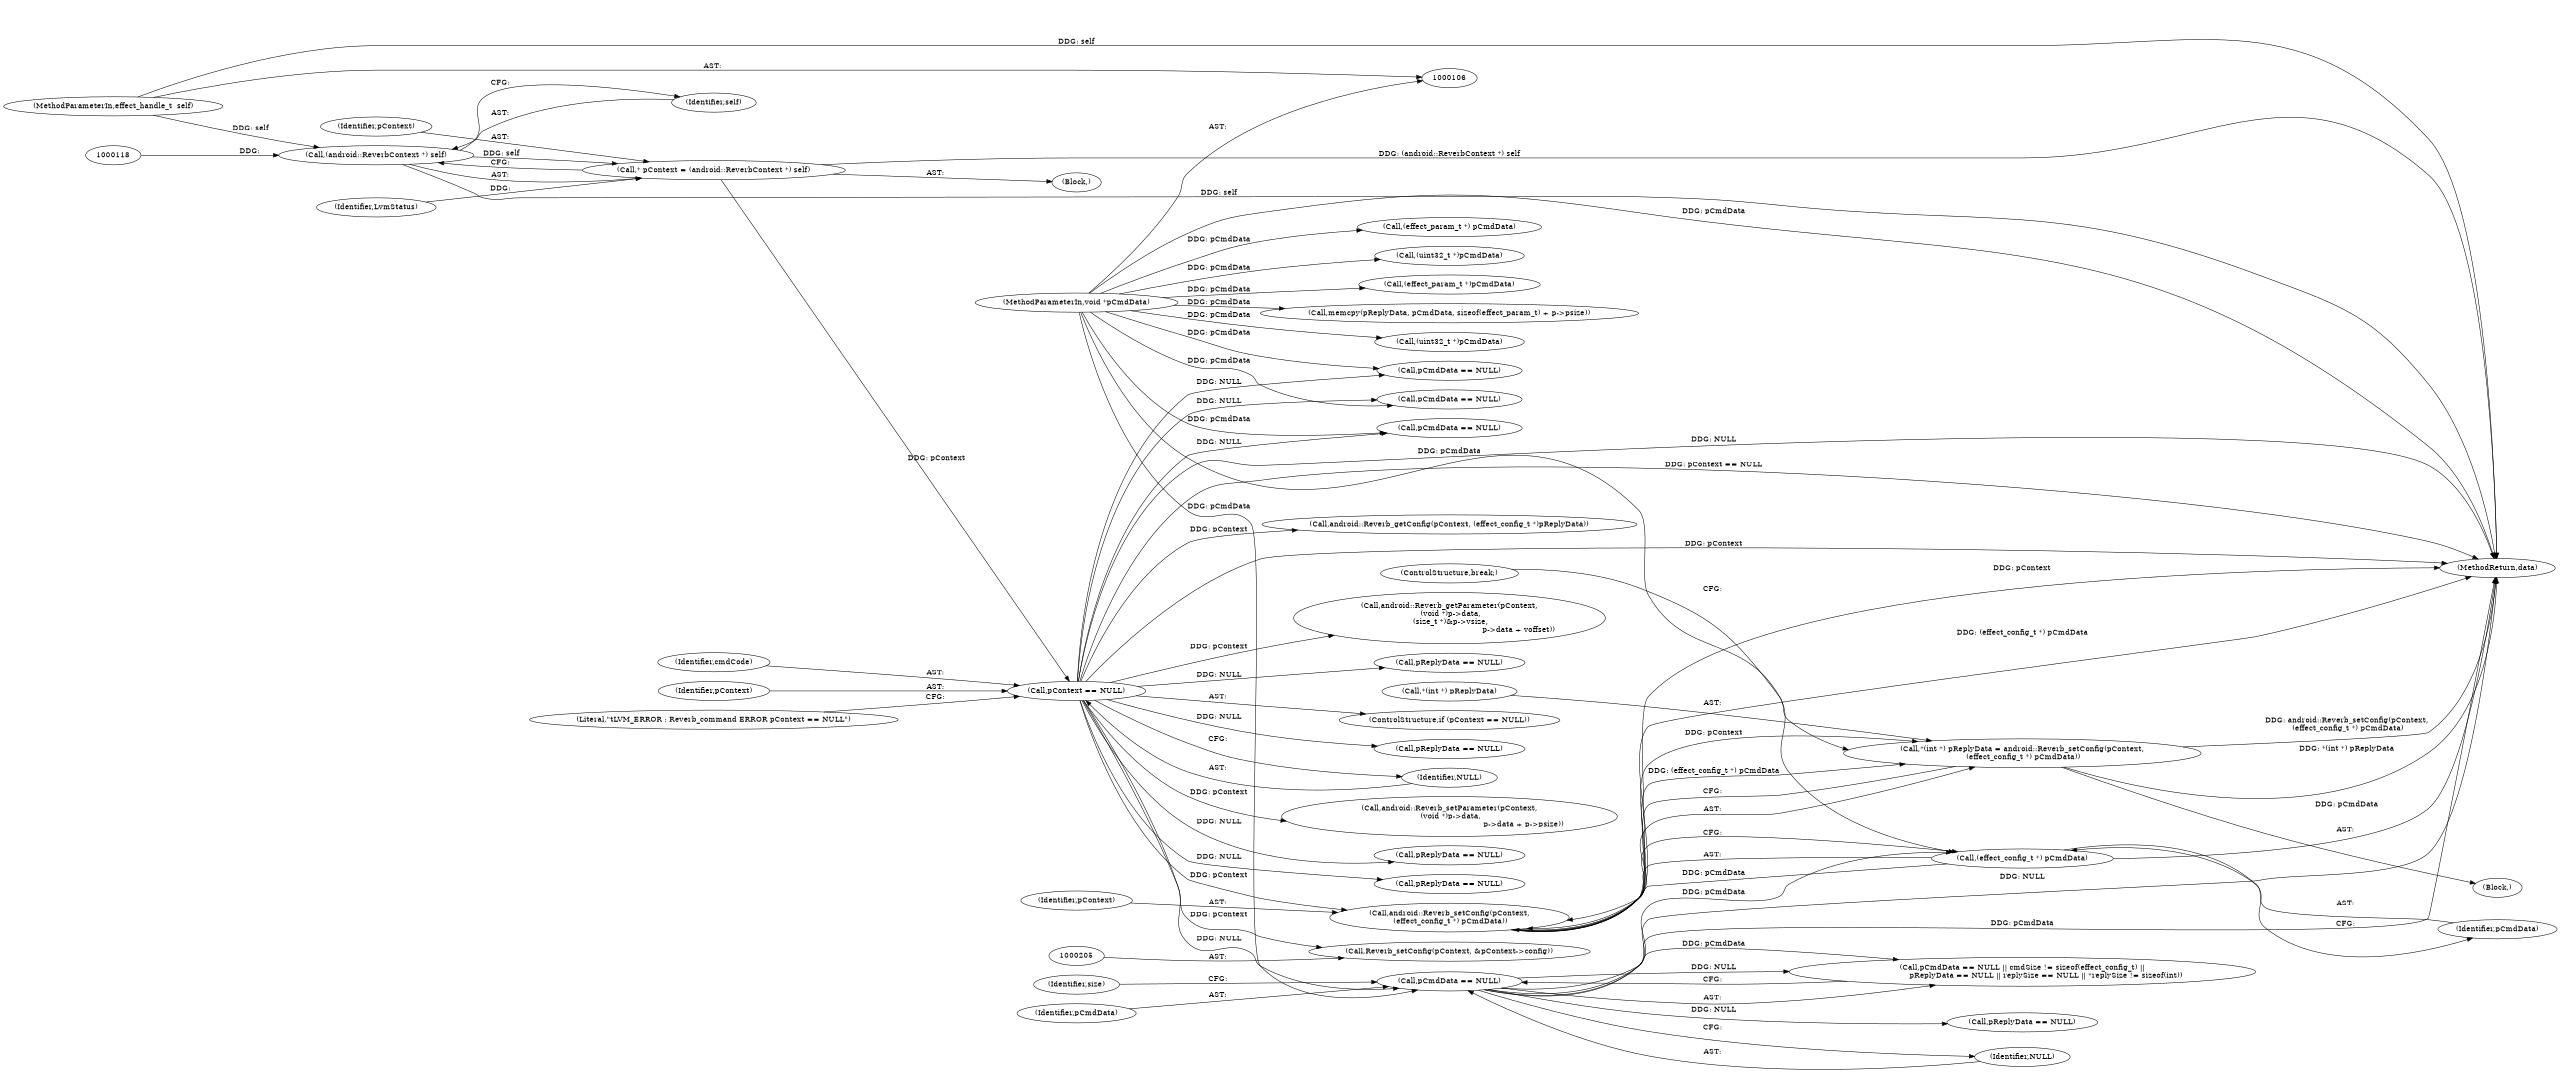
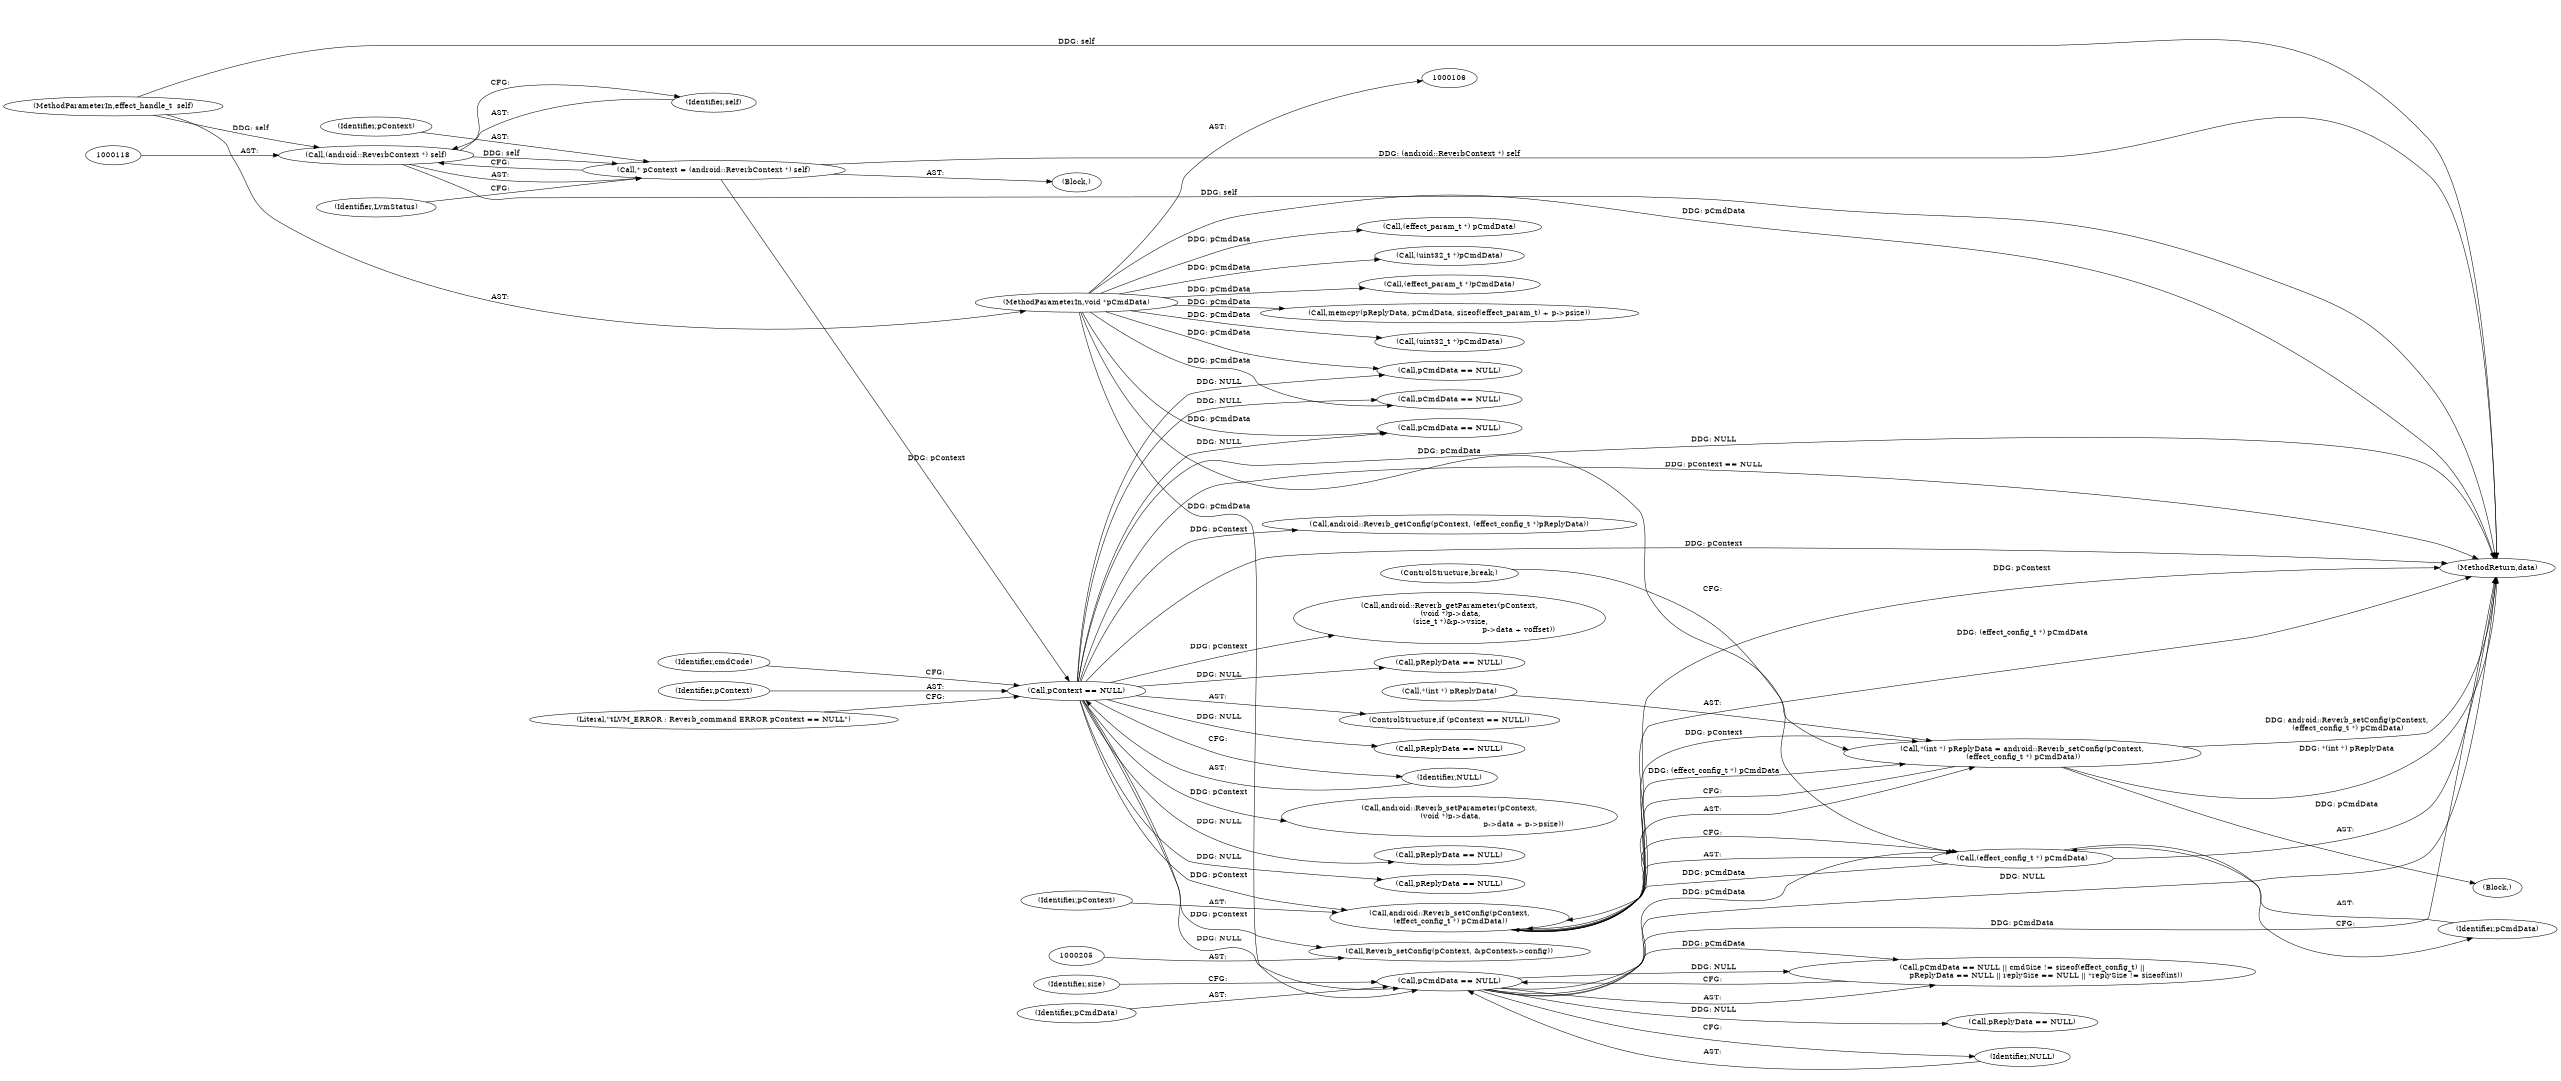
(784, 70) -> (561, 313)
(251, 151) -> (251, 151)
(502, 189) -> (502, 189)
(937, 673) -> (937, 673)
